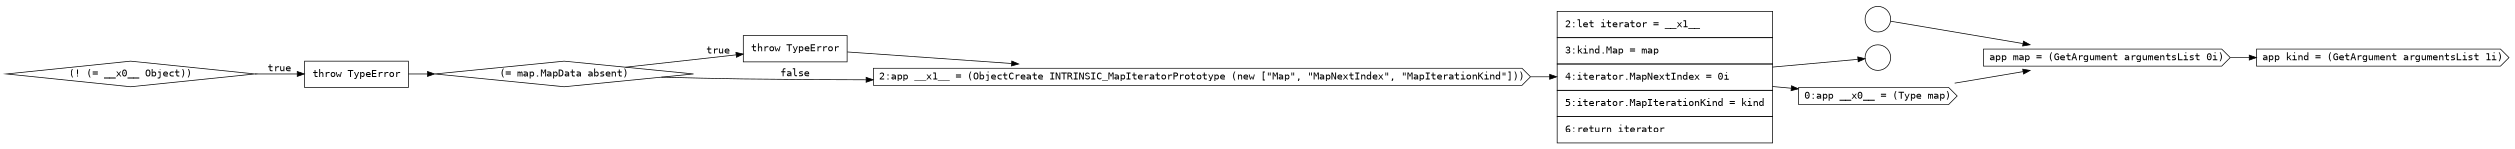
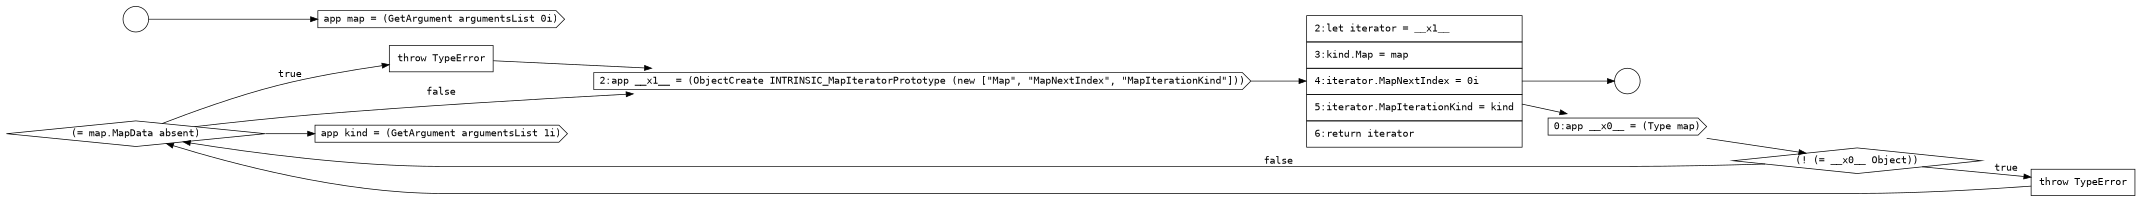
(2240, 58) -> (286, 134)
(1989, 77) -> (1753, 145)
none -> (977, 166)
